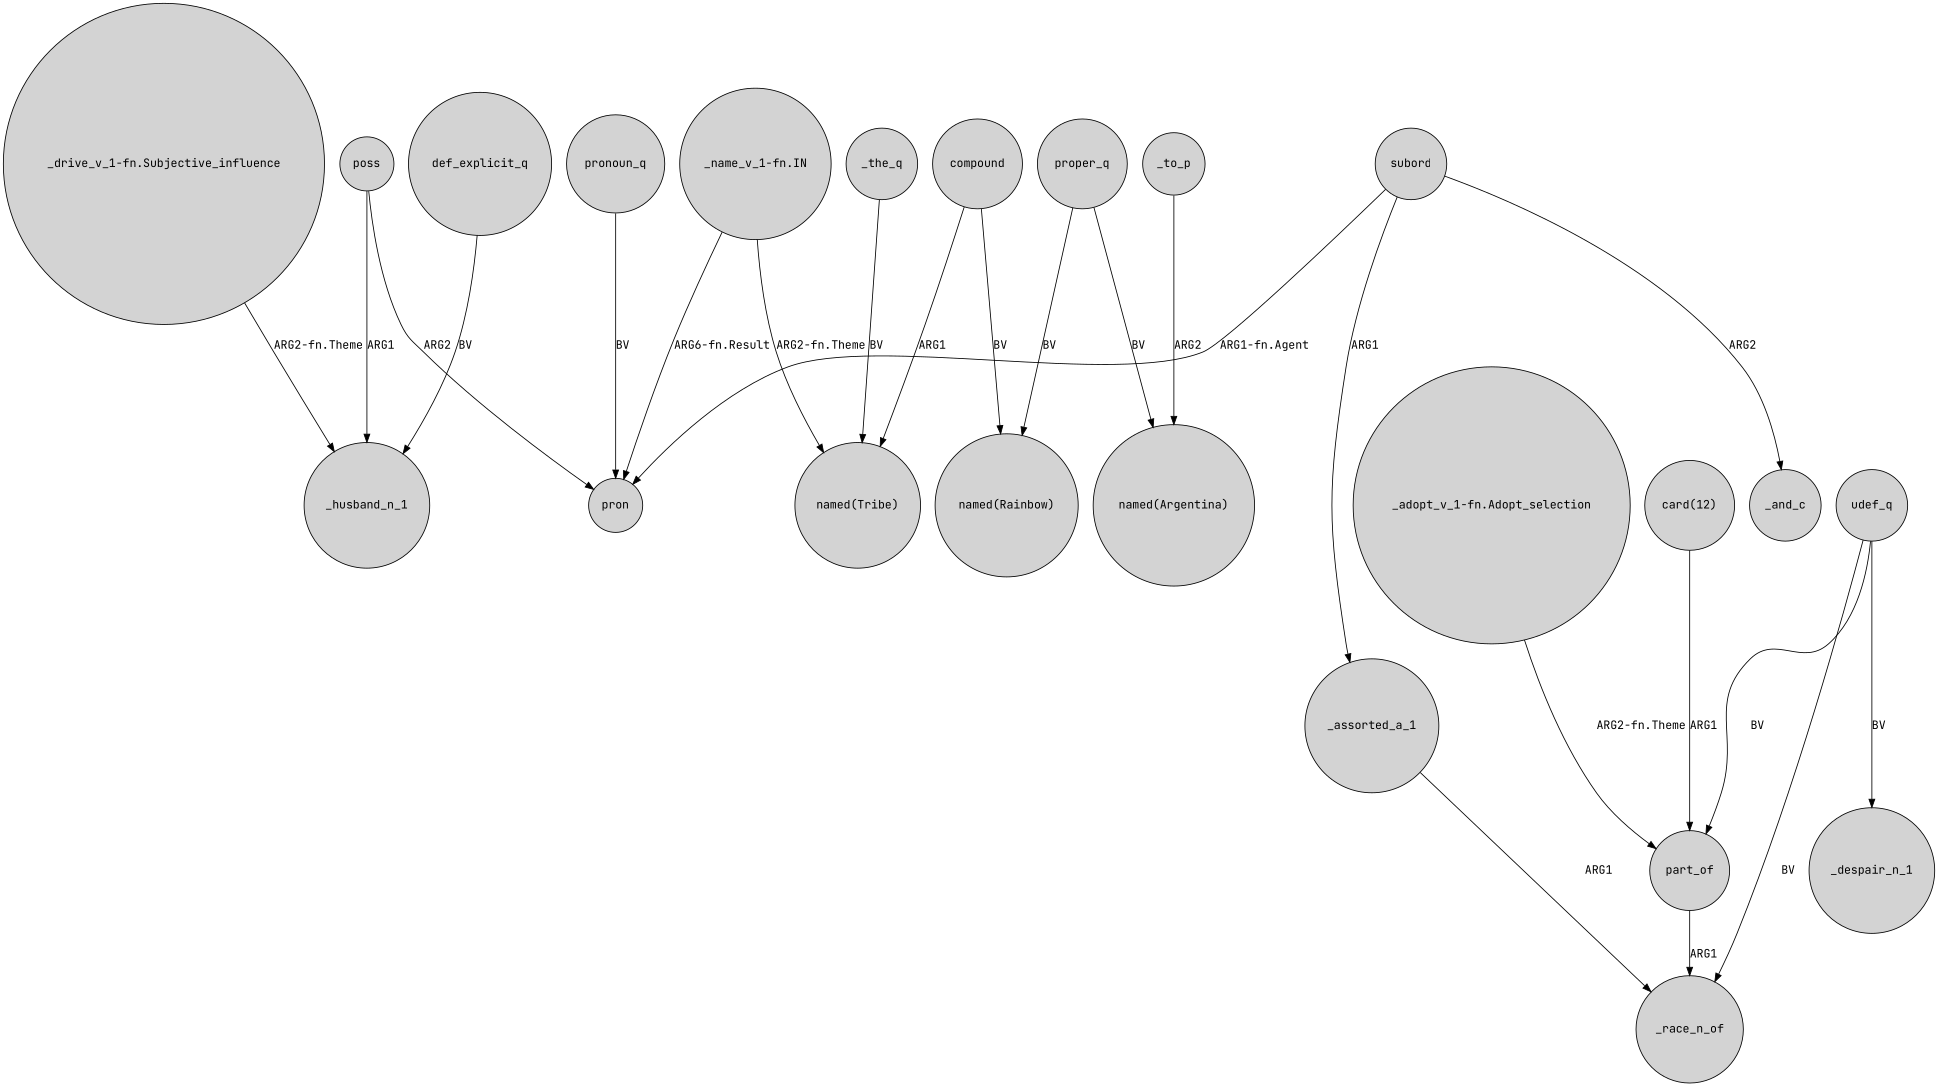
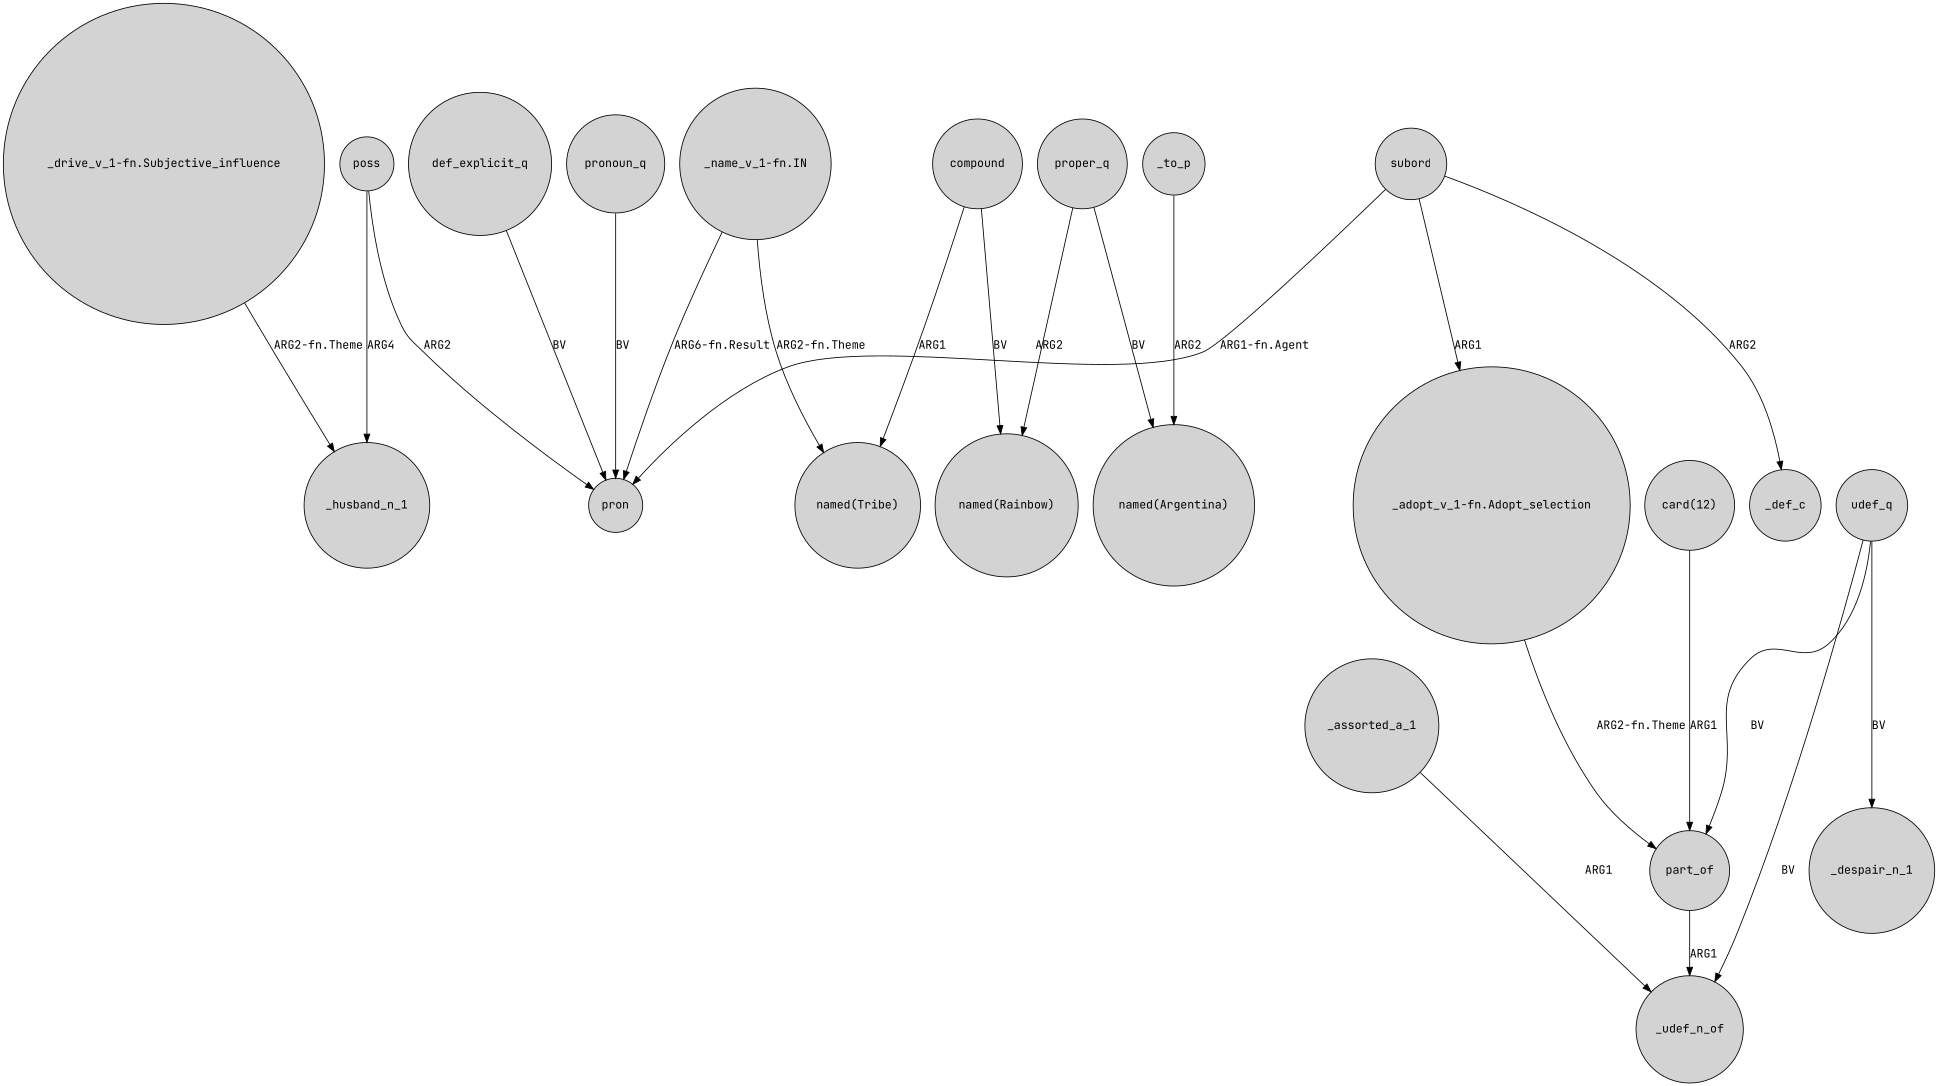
(882, 164) -> none
(381, 346) -> (381, 346)
(457, 346) -> (555, 351)
(1049, 346) -> (1049, 346)
(1338, 422) -> (1438, 280)
(1785, 505) -> (1785, 505)
(1690, 1029) -> (1690, 1029)
